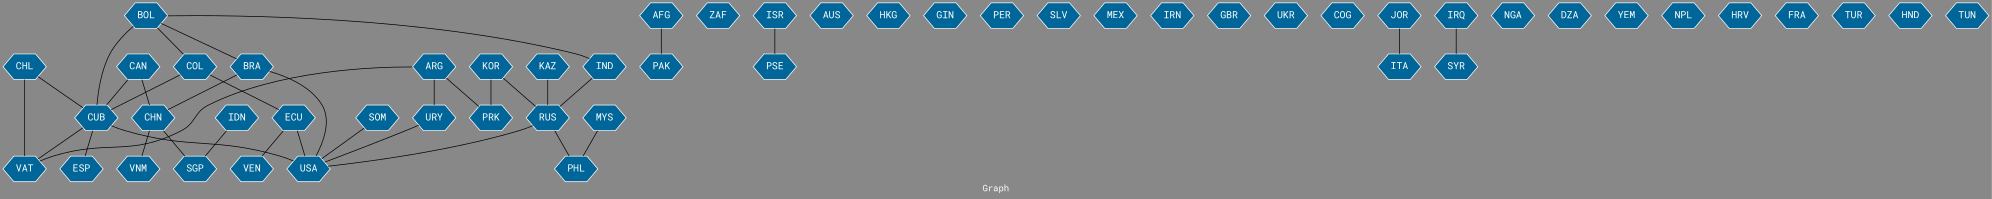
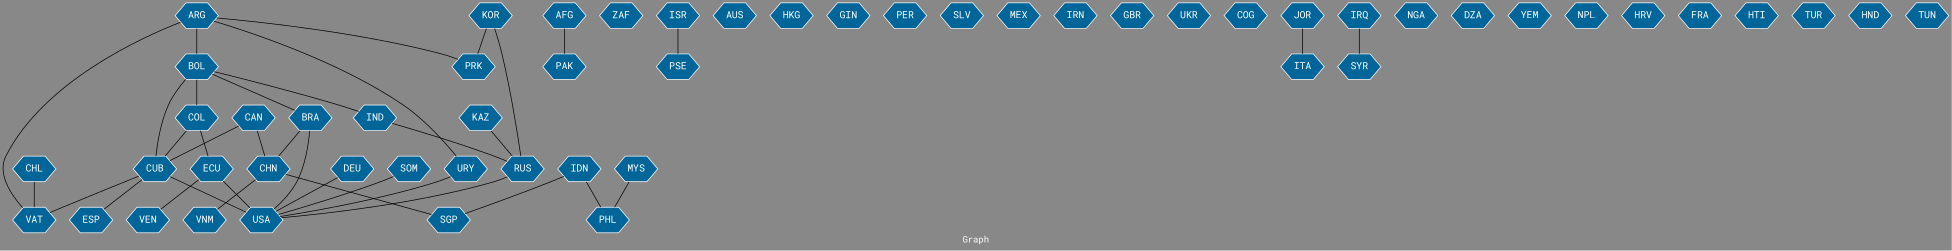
none -> (1757, 16)
none -> (197, 41)
(61, 92) -> none
(562, 143) -> (594, 195)
none -> (352, 169)
